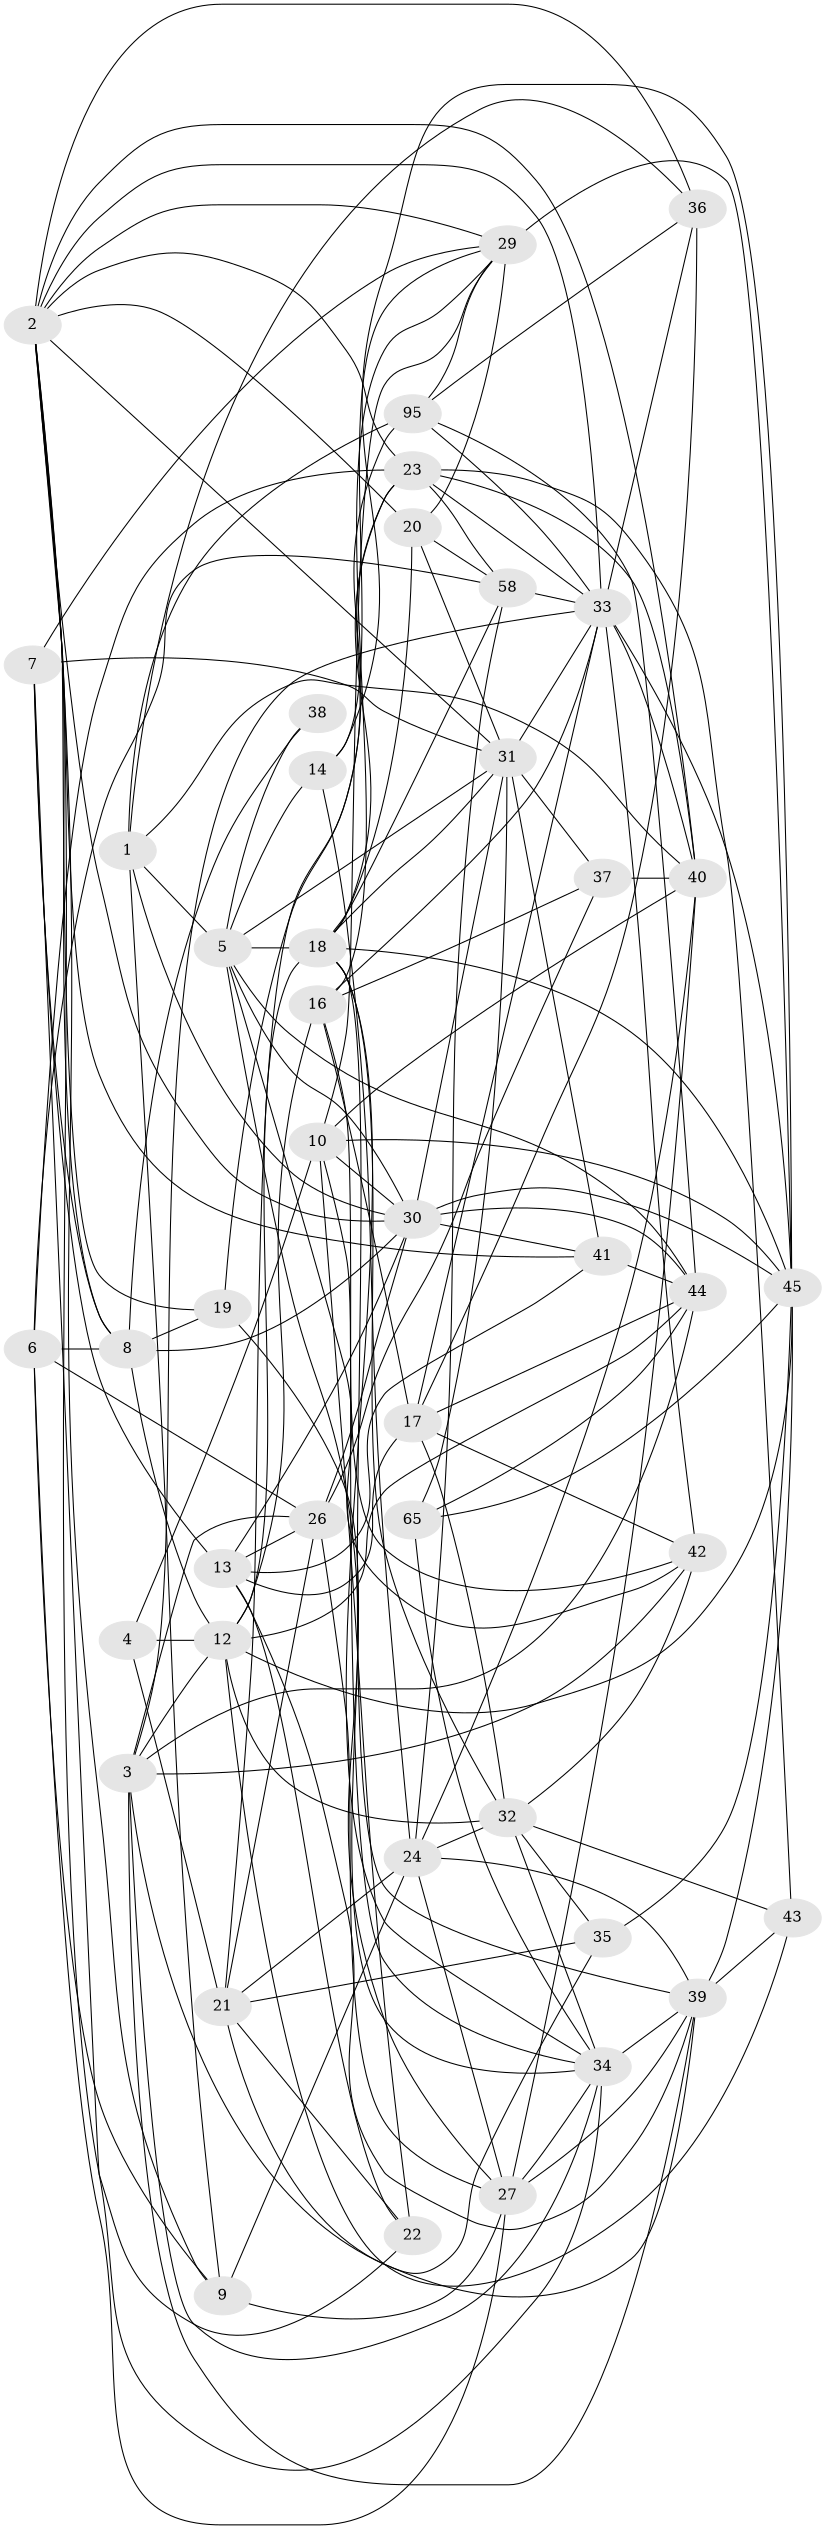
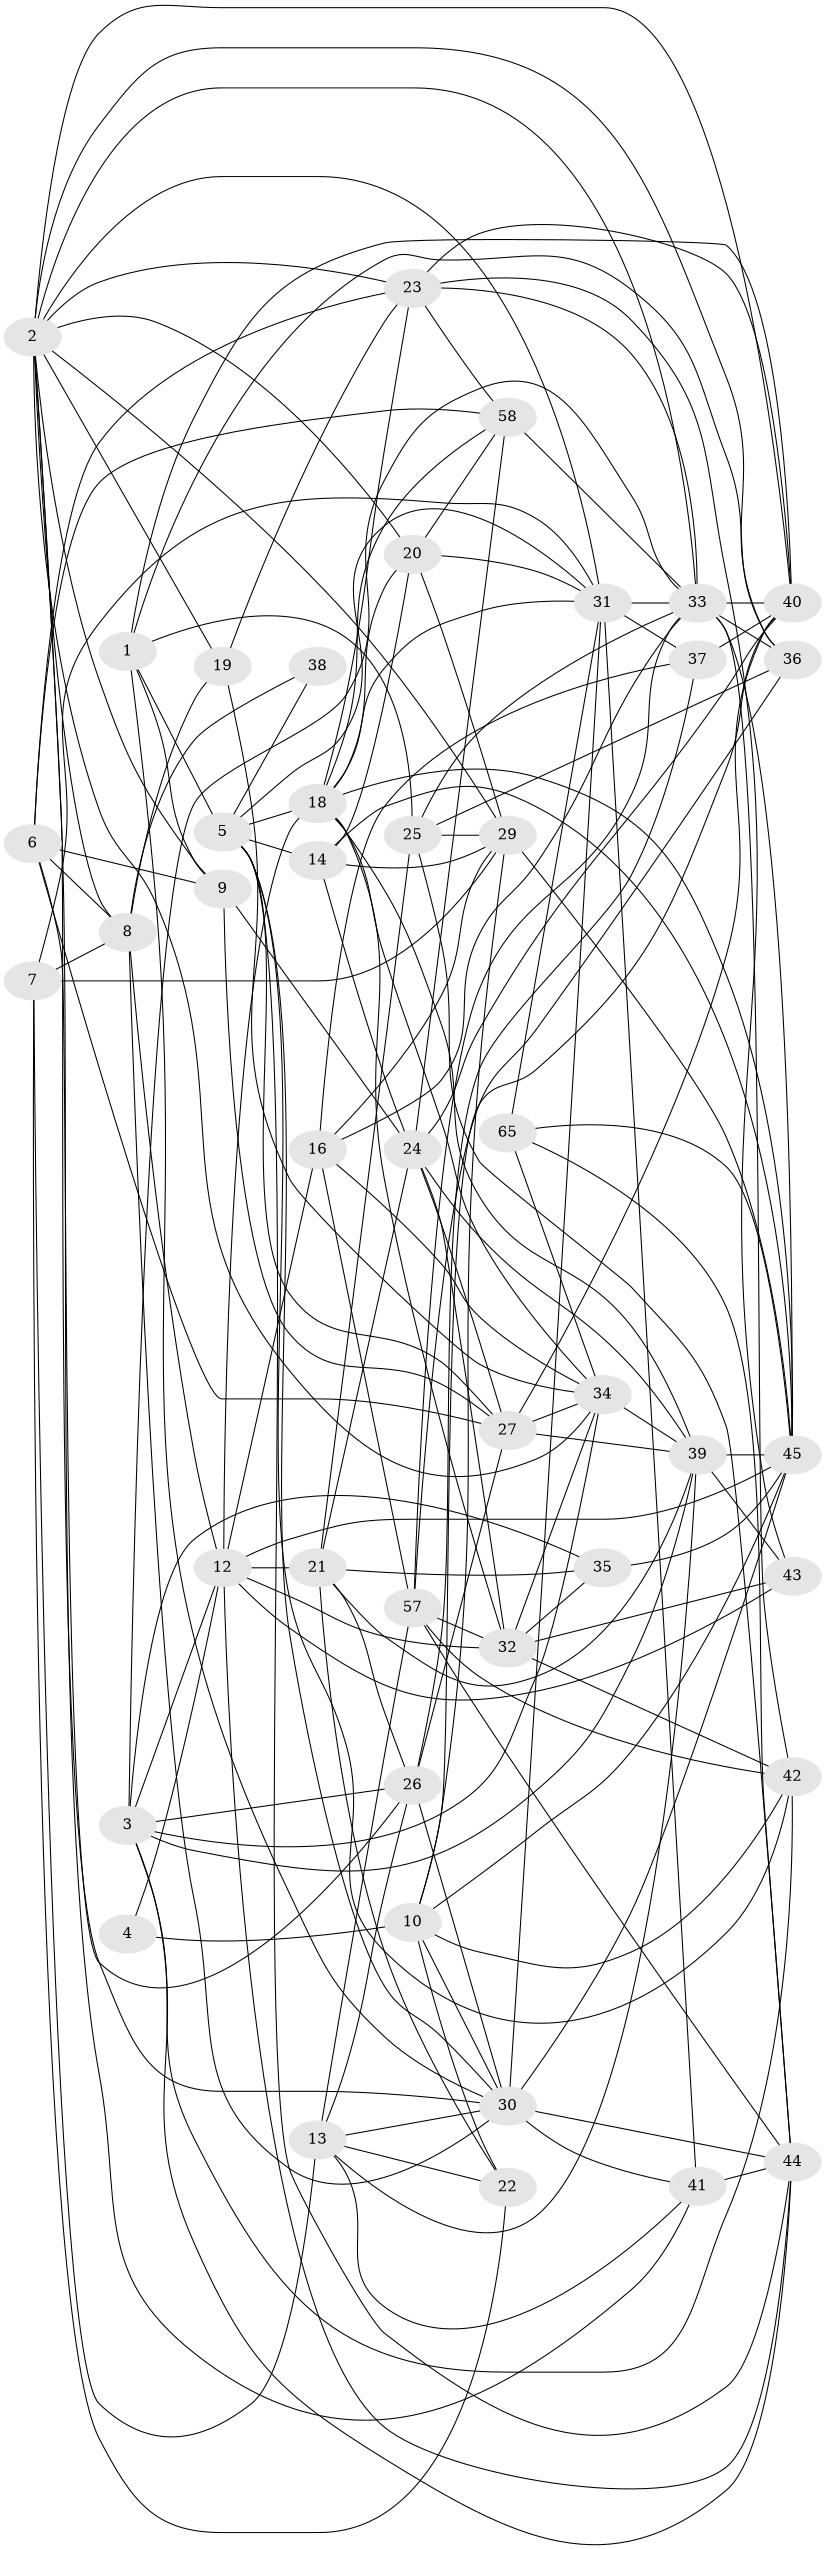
(413, 414) -> (413, 835)
none -> (382, 713)
(413, 1423) -> (413, 1608)
(172, 1807) -> (269, 1568)
